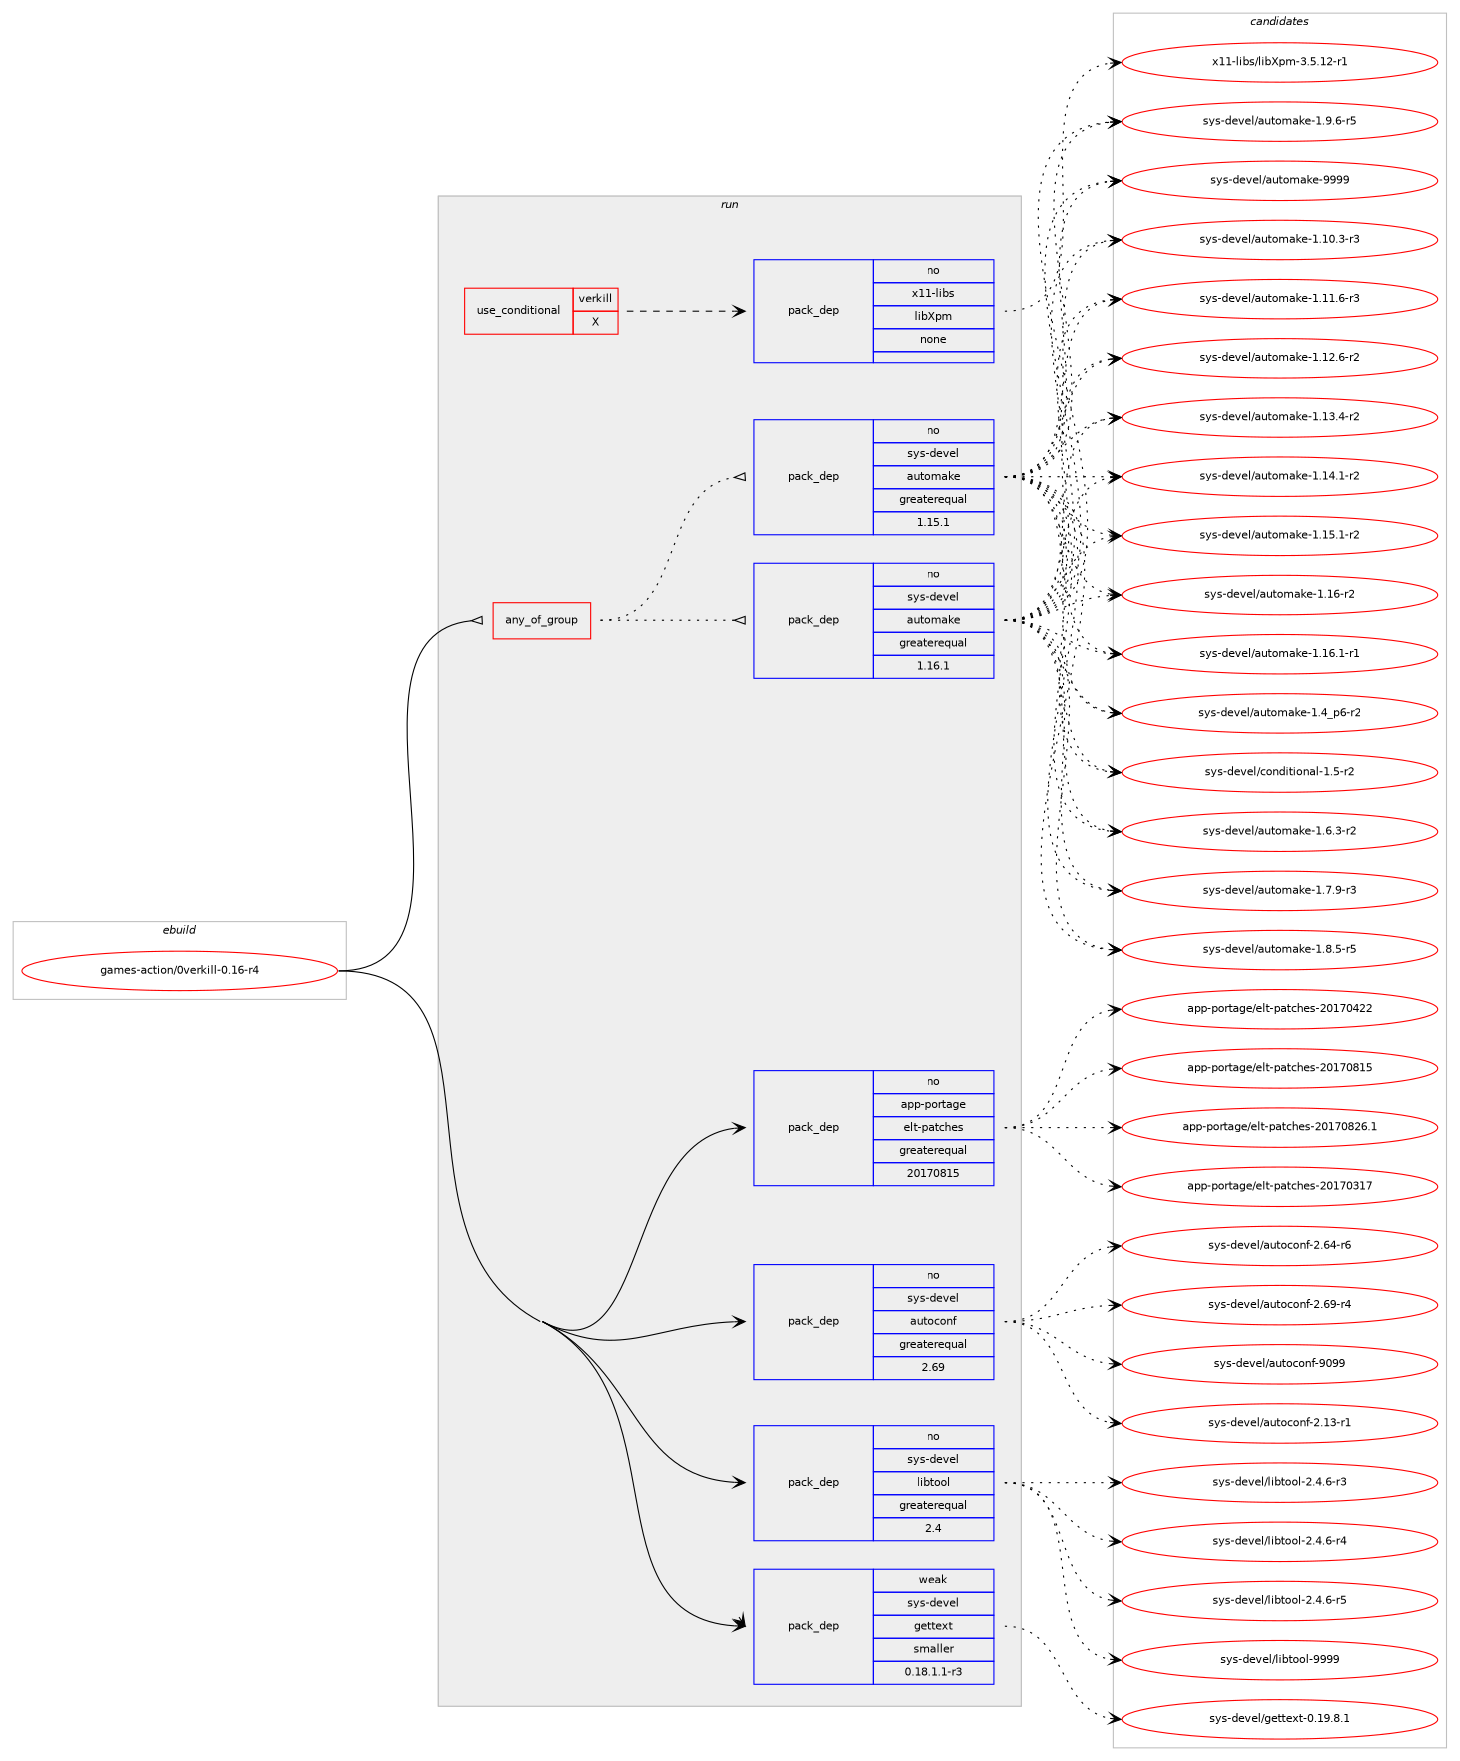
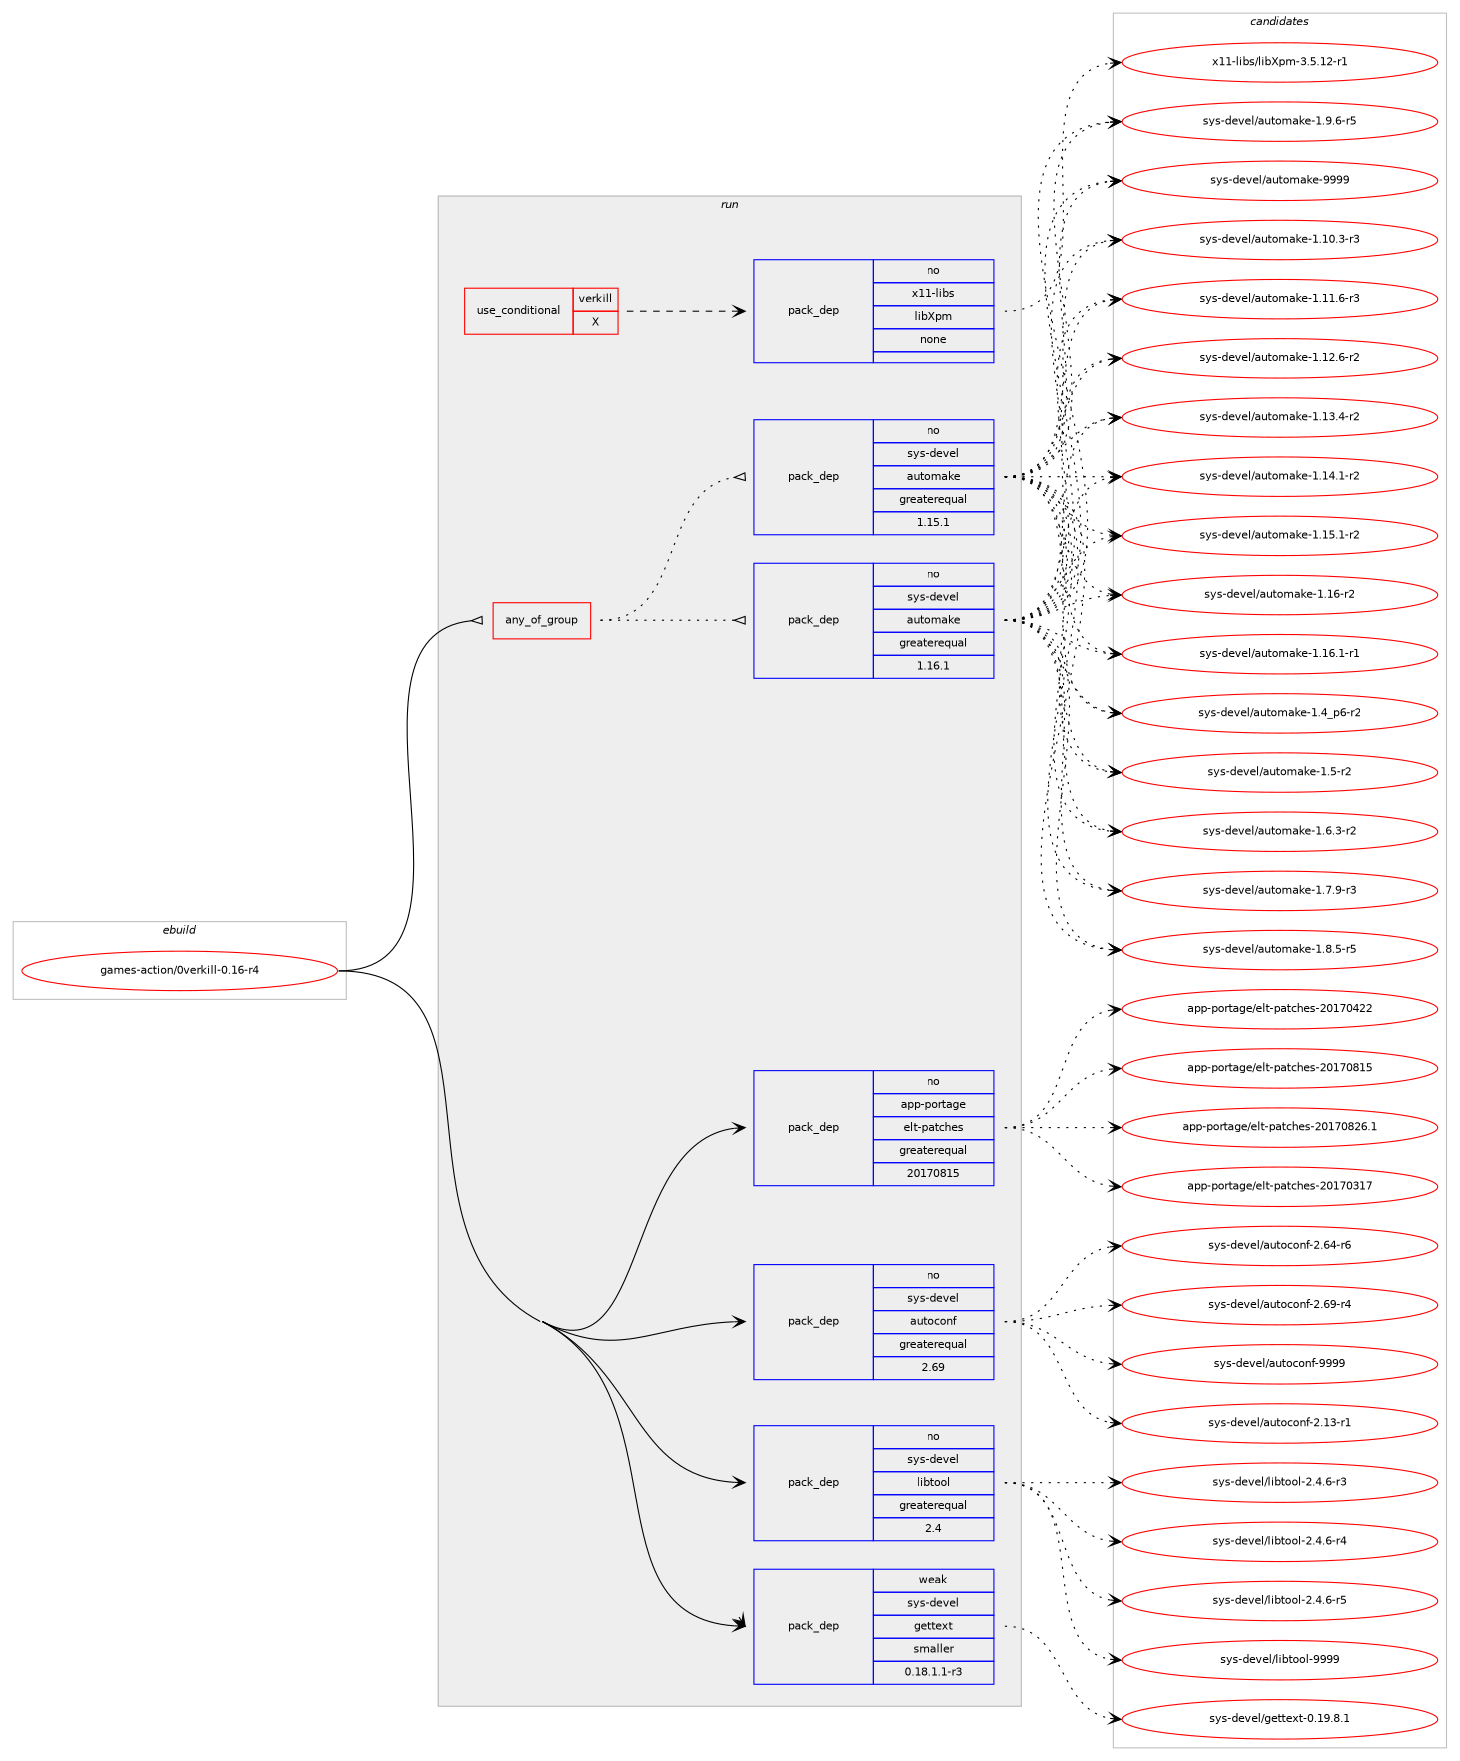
(1280, 773) -> (1280, 773)
(1280, 1364) -> (1280, 1364)
